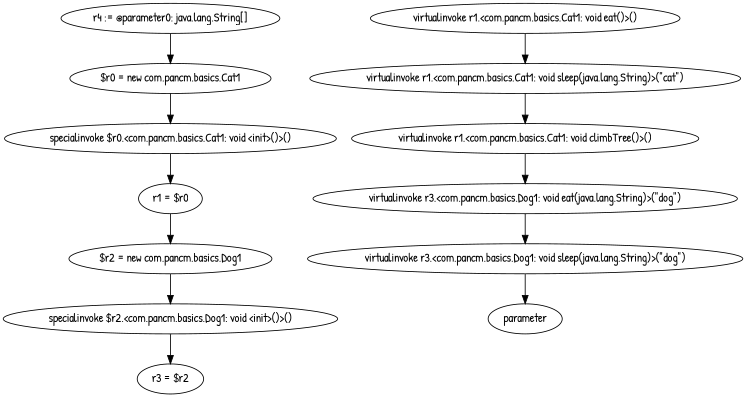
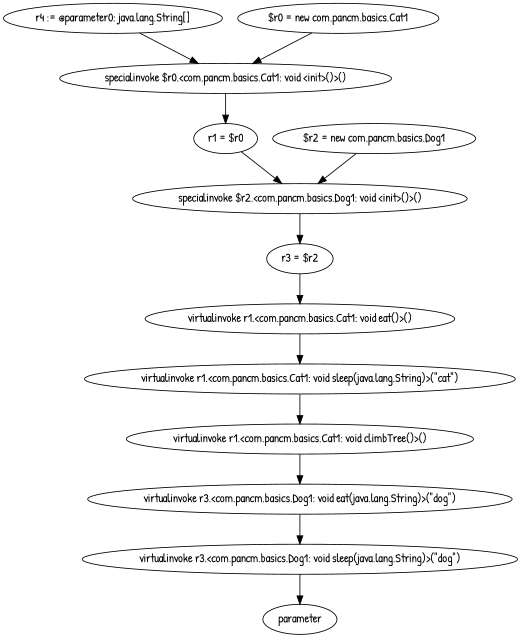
(170, 44) -> (165, 46)
(170, 225) -> (258, 165)
none -> (300, 285)
